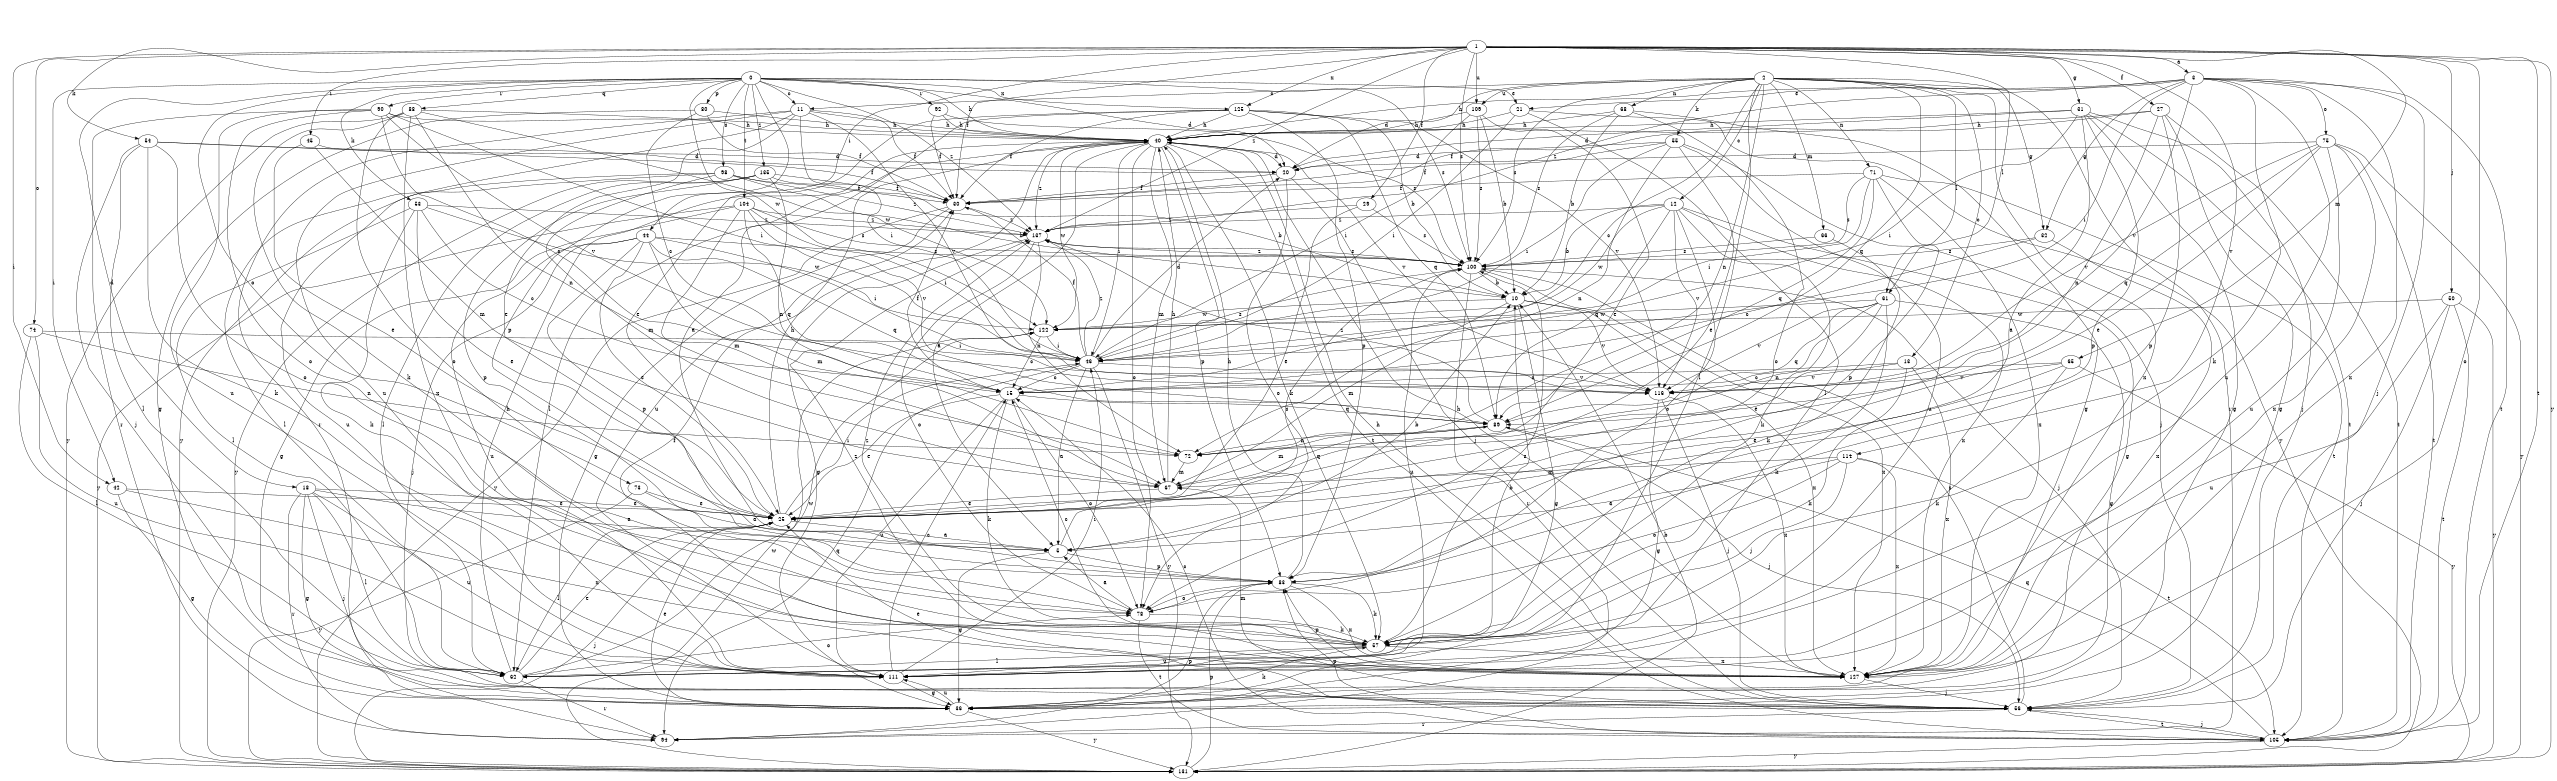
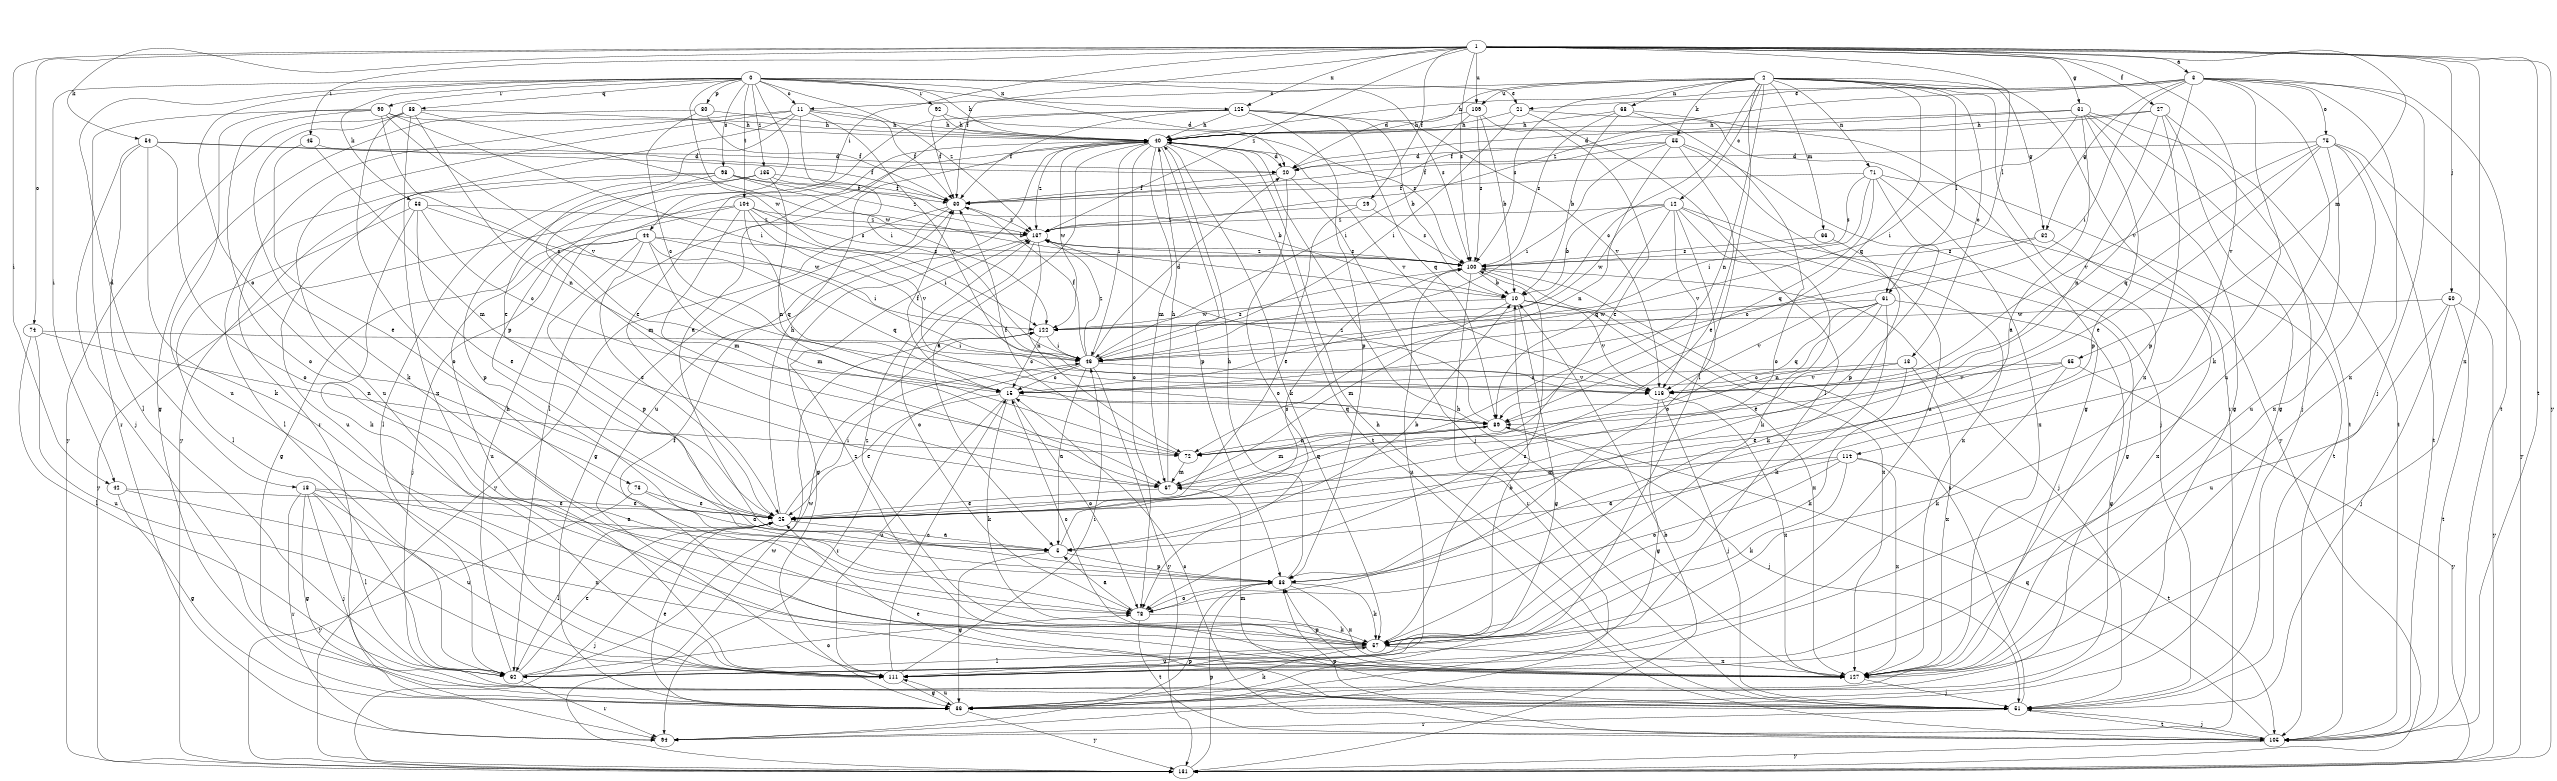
none -> (1016, 359)
(2465, 362) -> (2465, 362)
(838, 551) -> (838, 551)
(1751, 551) -> (1751, 551)
(2018, 709) -> (2018, 709)
(224, 756) -> none
